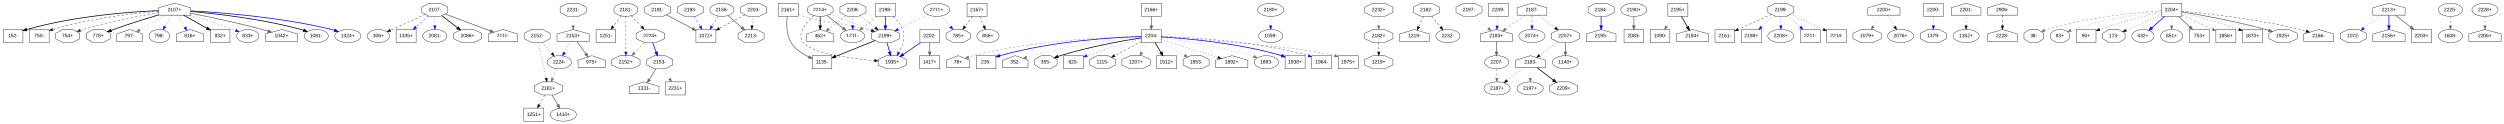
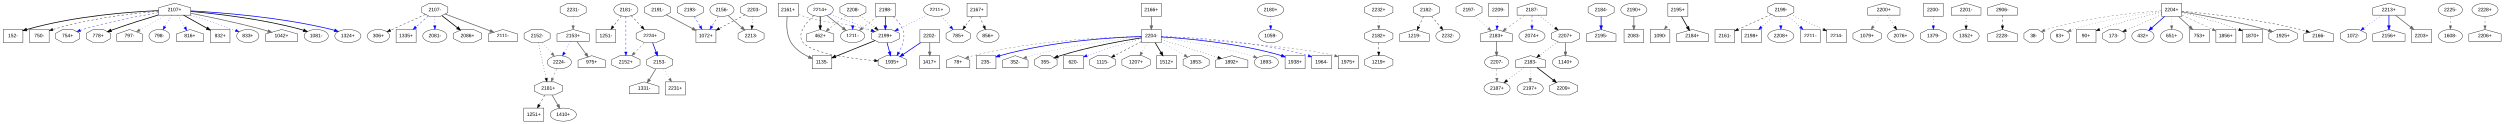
(547, 48) -> (547, 48)
